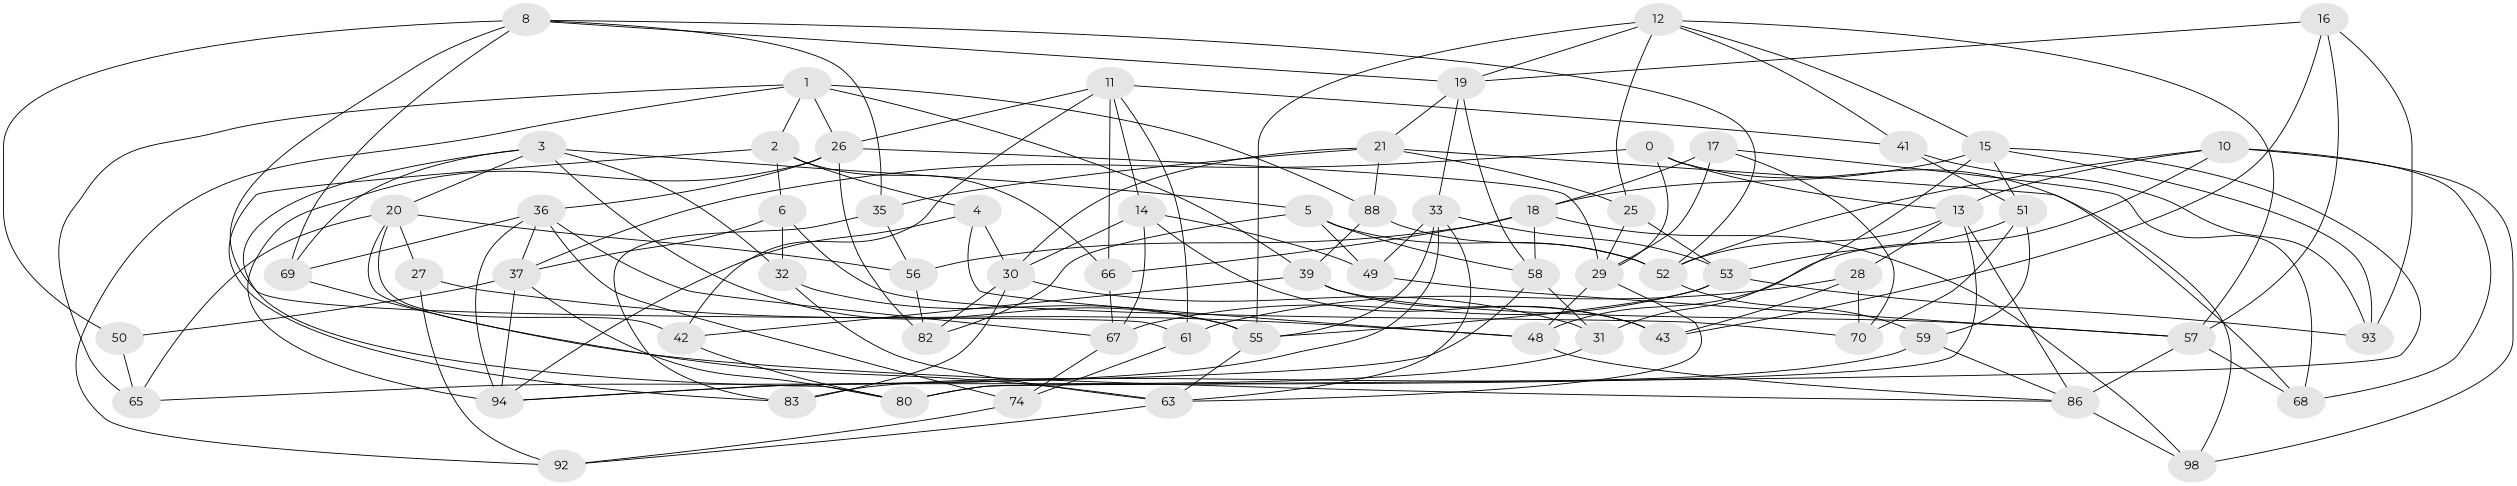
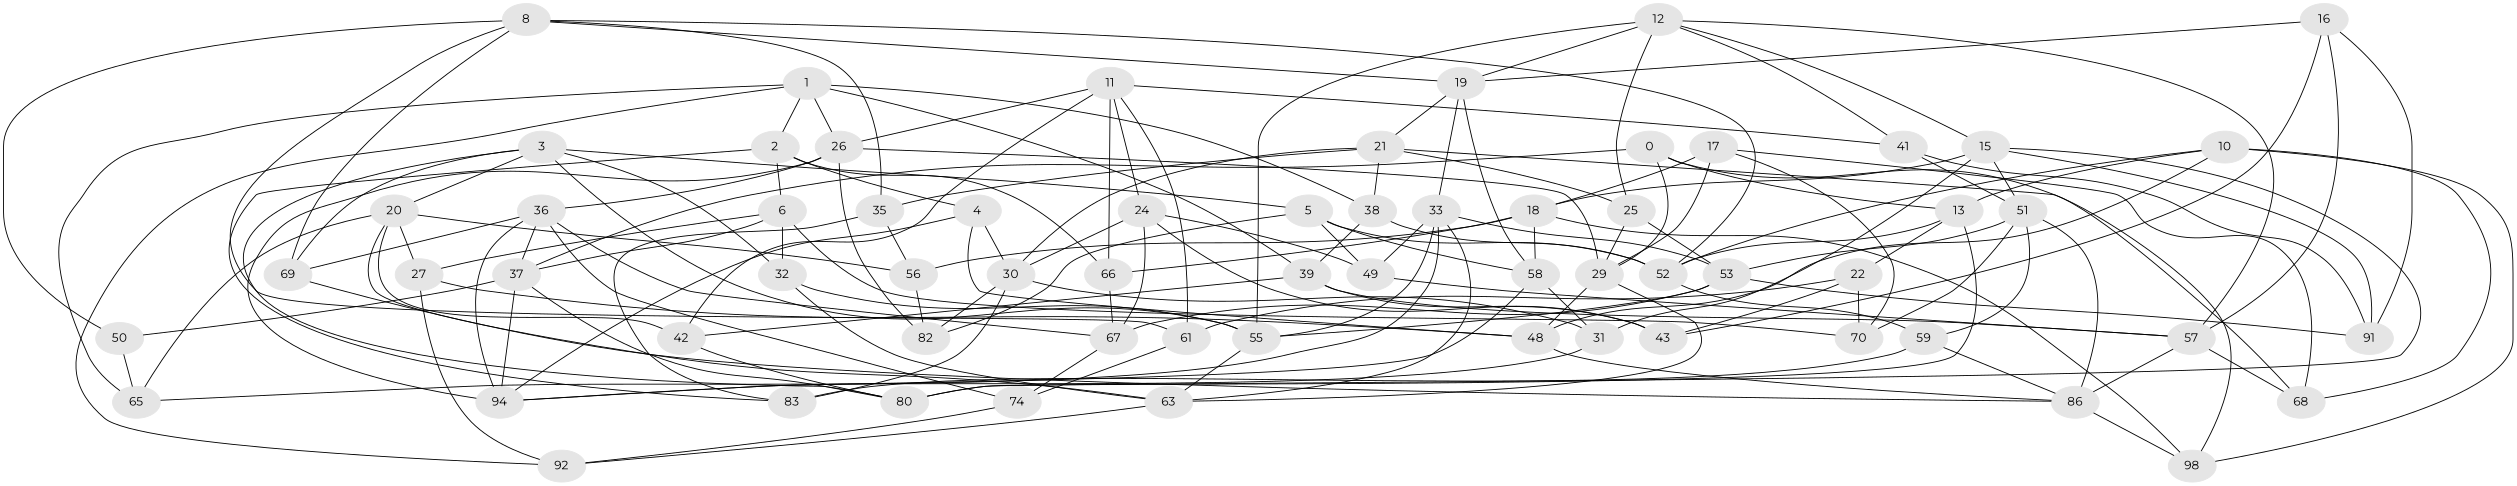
(1142, 211) -> (1142, 211)
(1373, 211) -> (1373, 211)
none -> (576, 243)
(1858, 275) -> (1858, 275)
(2022, 315) -> (2097, 293)
(2369, 338) -> (2369, 338)
